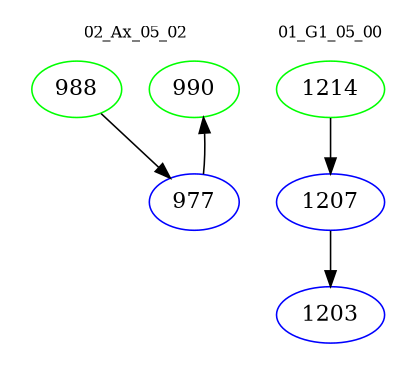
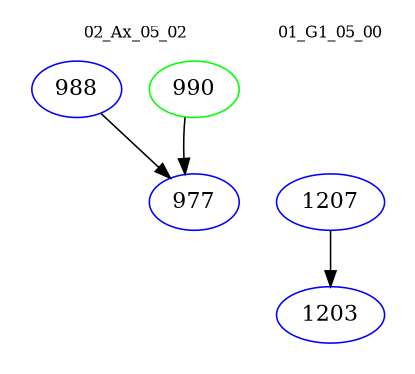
(77, 89) -> (77, 89)
(331, 89) -> none
(205, 154) -> (184, 138)
